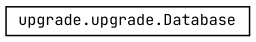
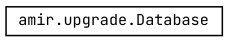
(128, 21) -> (114, 21)
